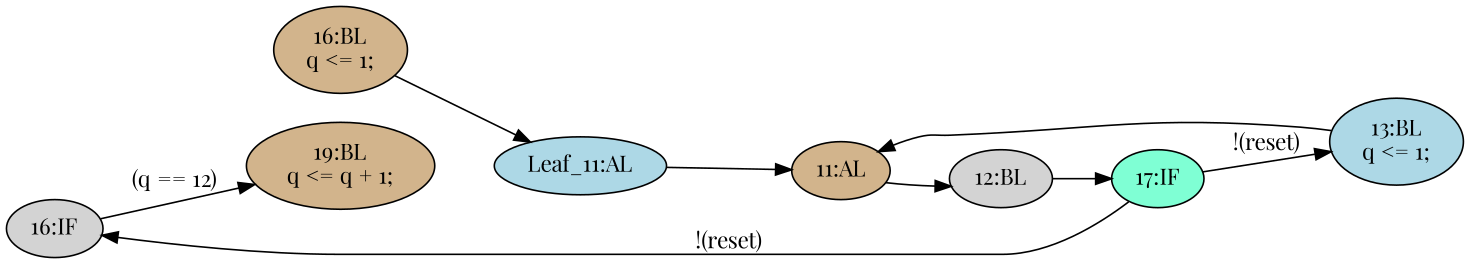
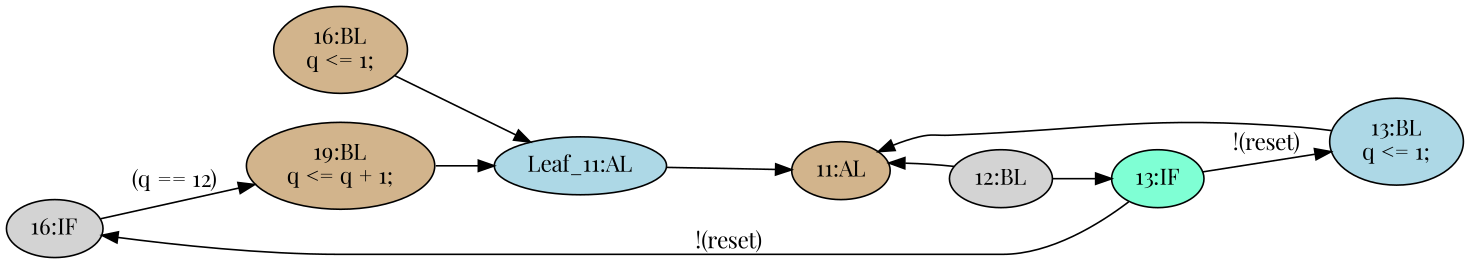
none -> (457, 166)
(1158, 179) -> (1158, 179)
(910, 185) -> (930, 164)
